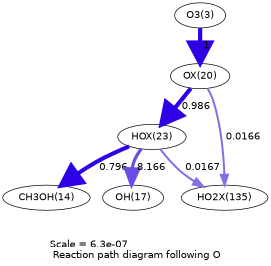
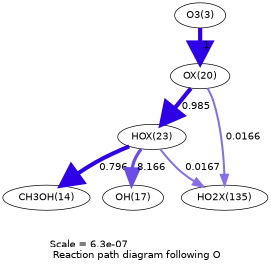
(195, 107) -> (195, 107)
